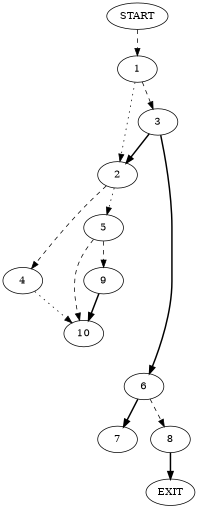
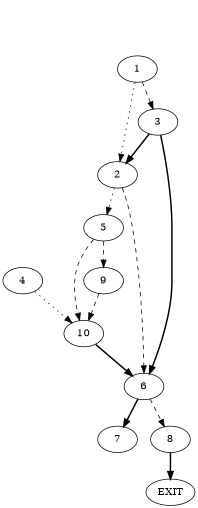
(137, 16) -> none
(70, 223) -> (139, 276)
(95, 304) -> (95, 304)
none -> (111, 358)
